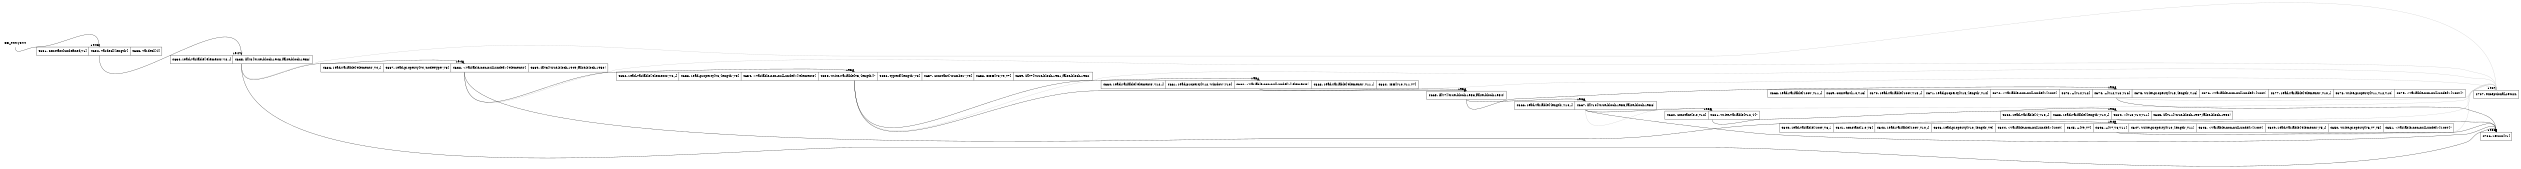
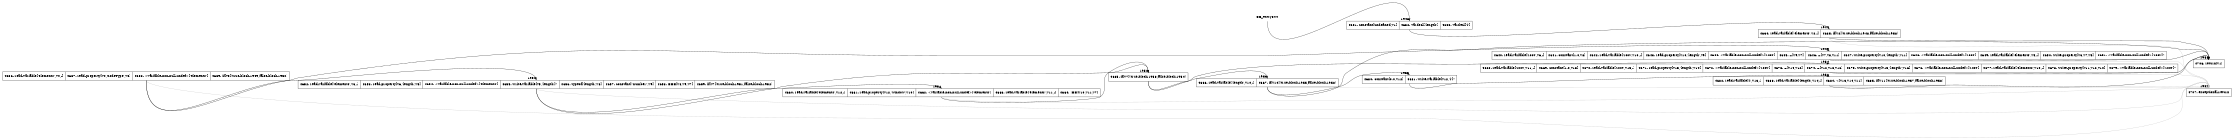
(346, 63) -> none
